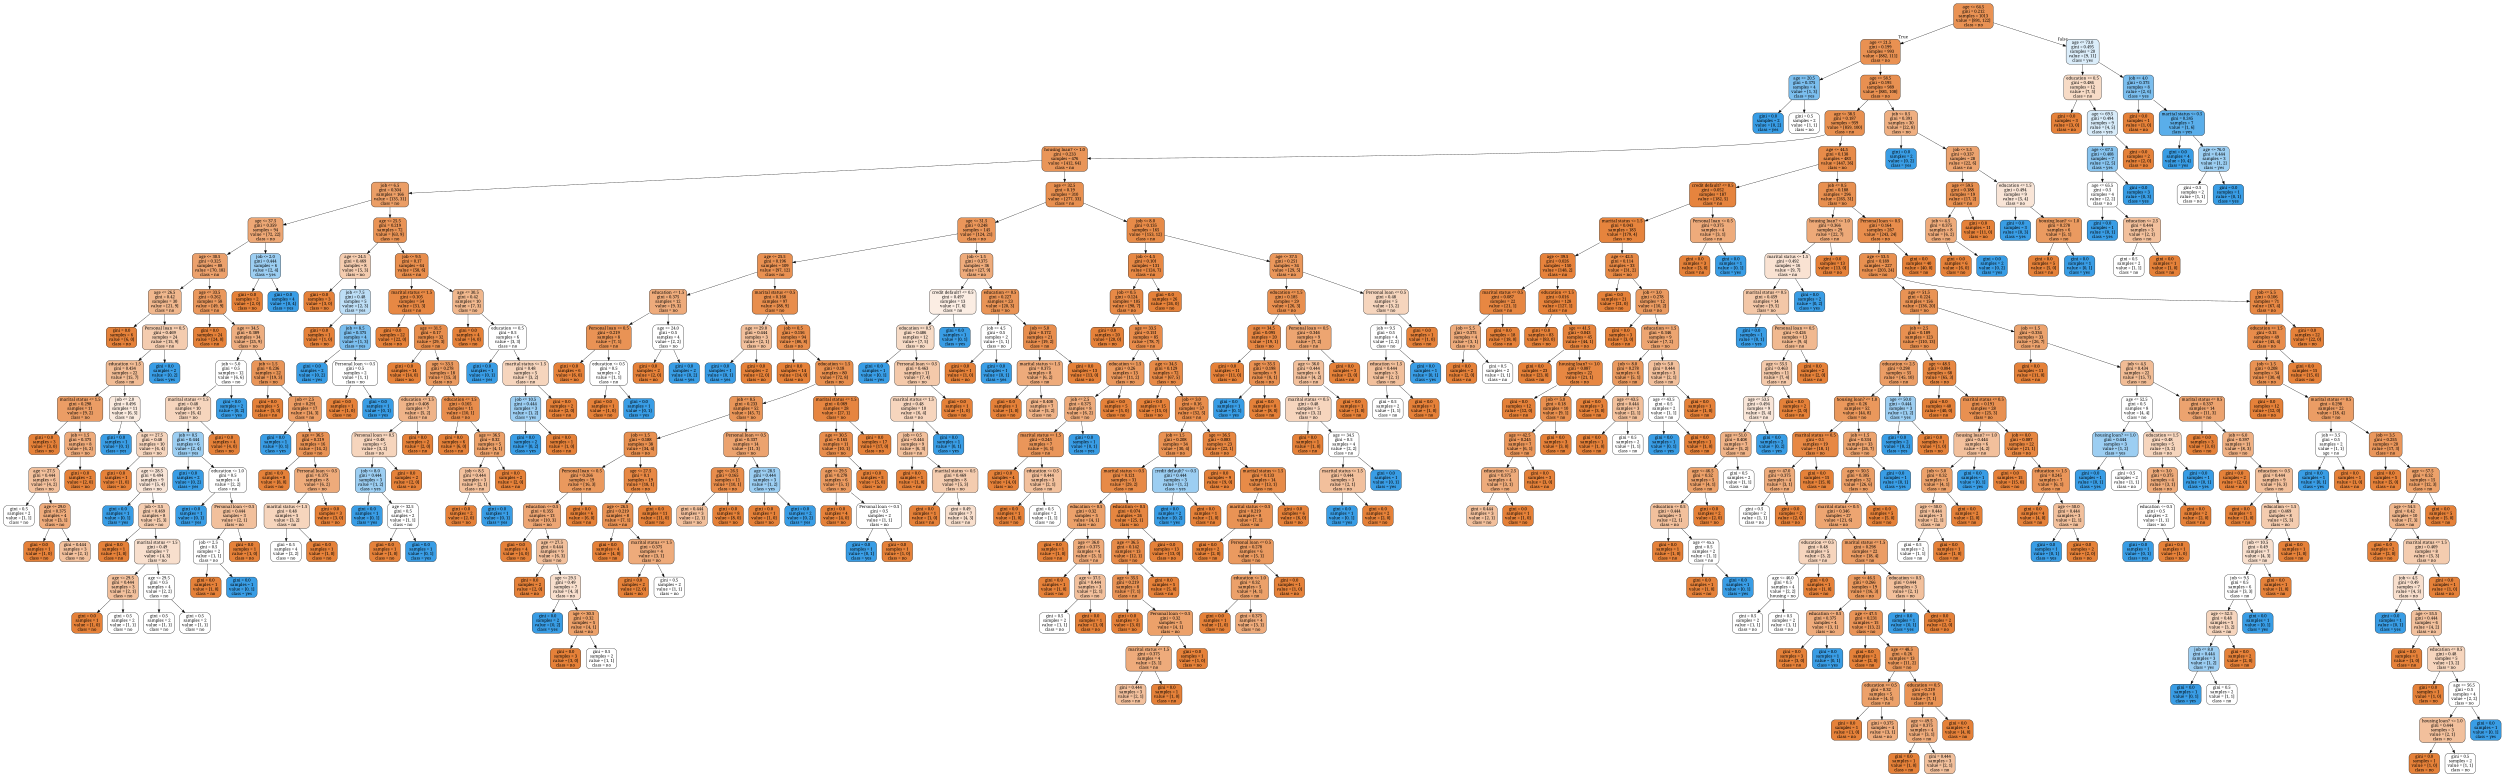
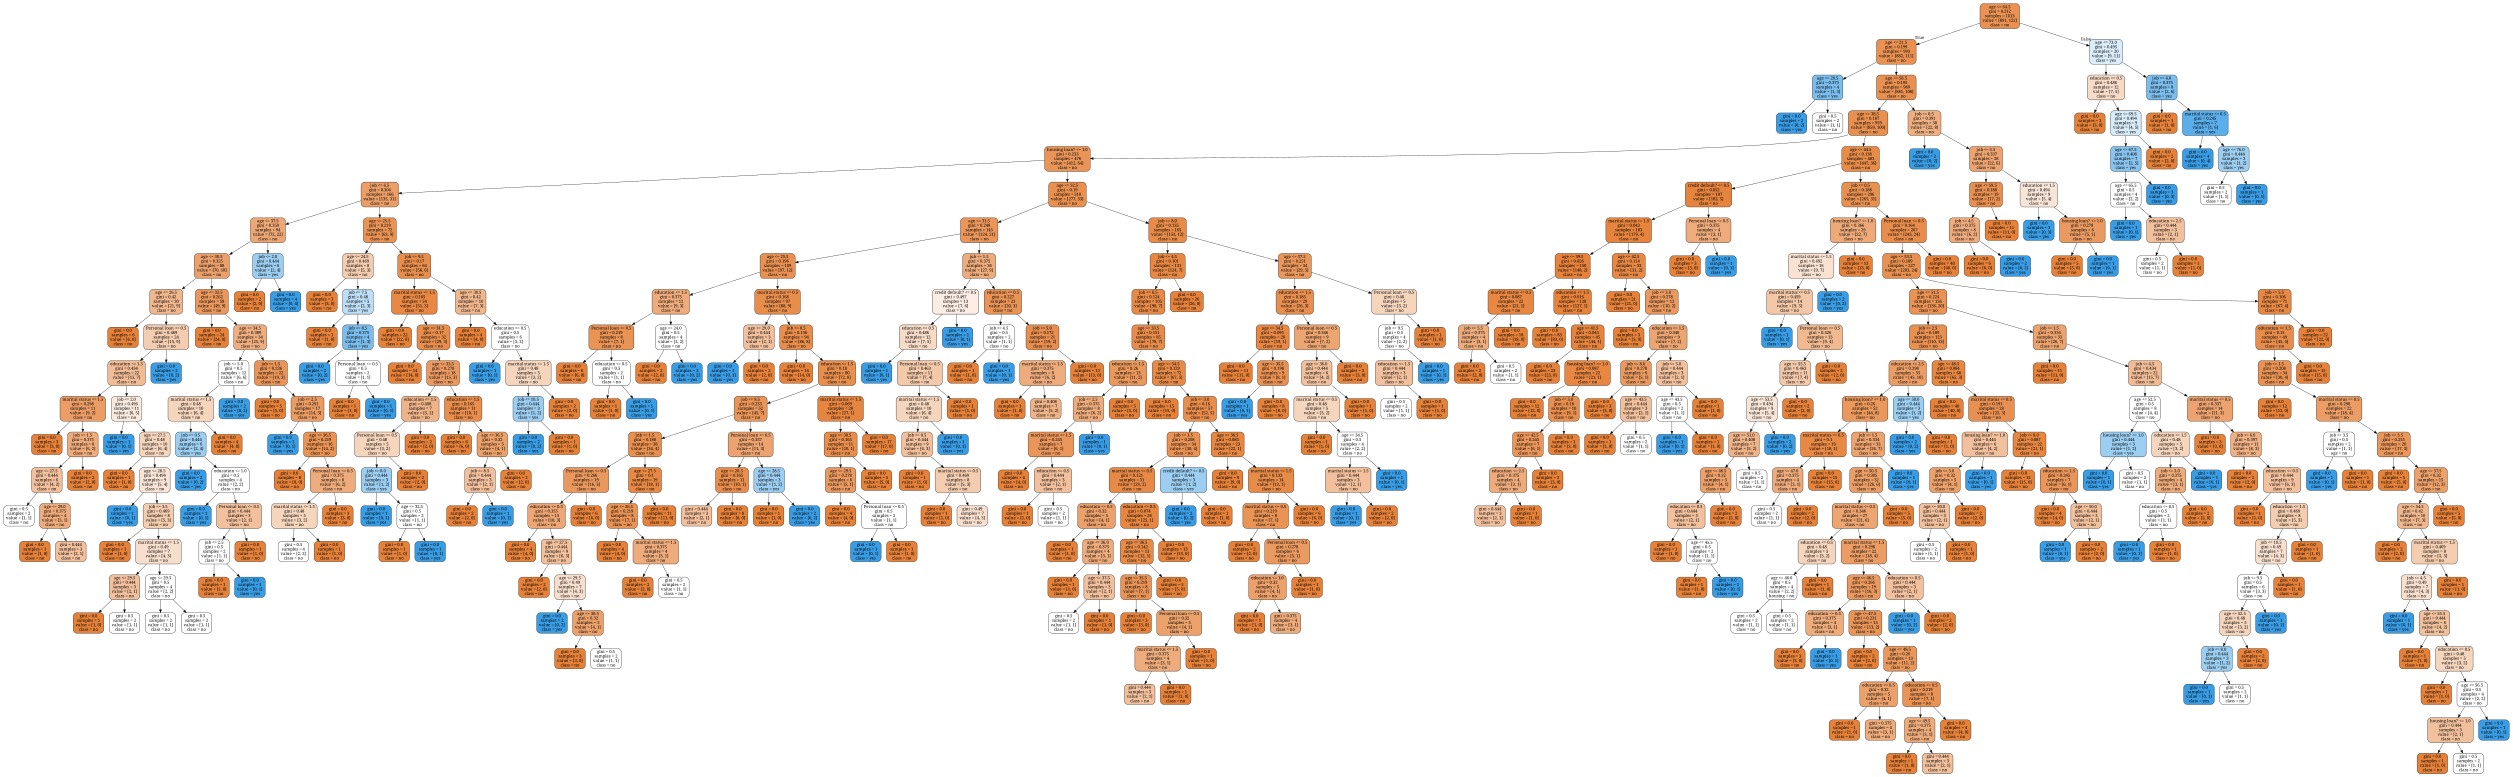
(1107, 337) -> none
